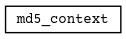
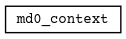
(63, 19) -> (63, 19)
